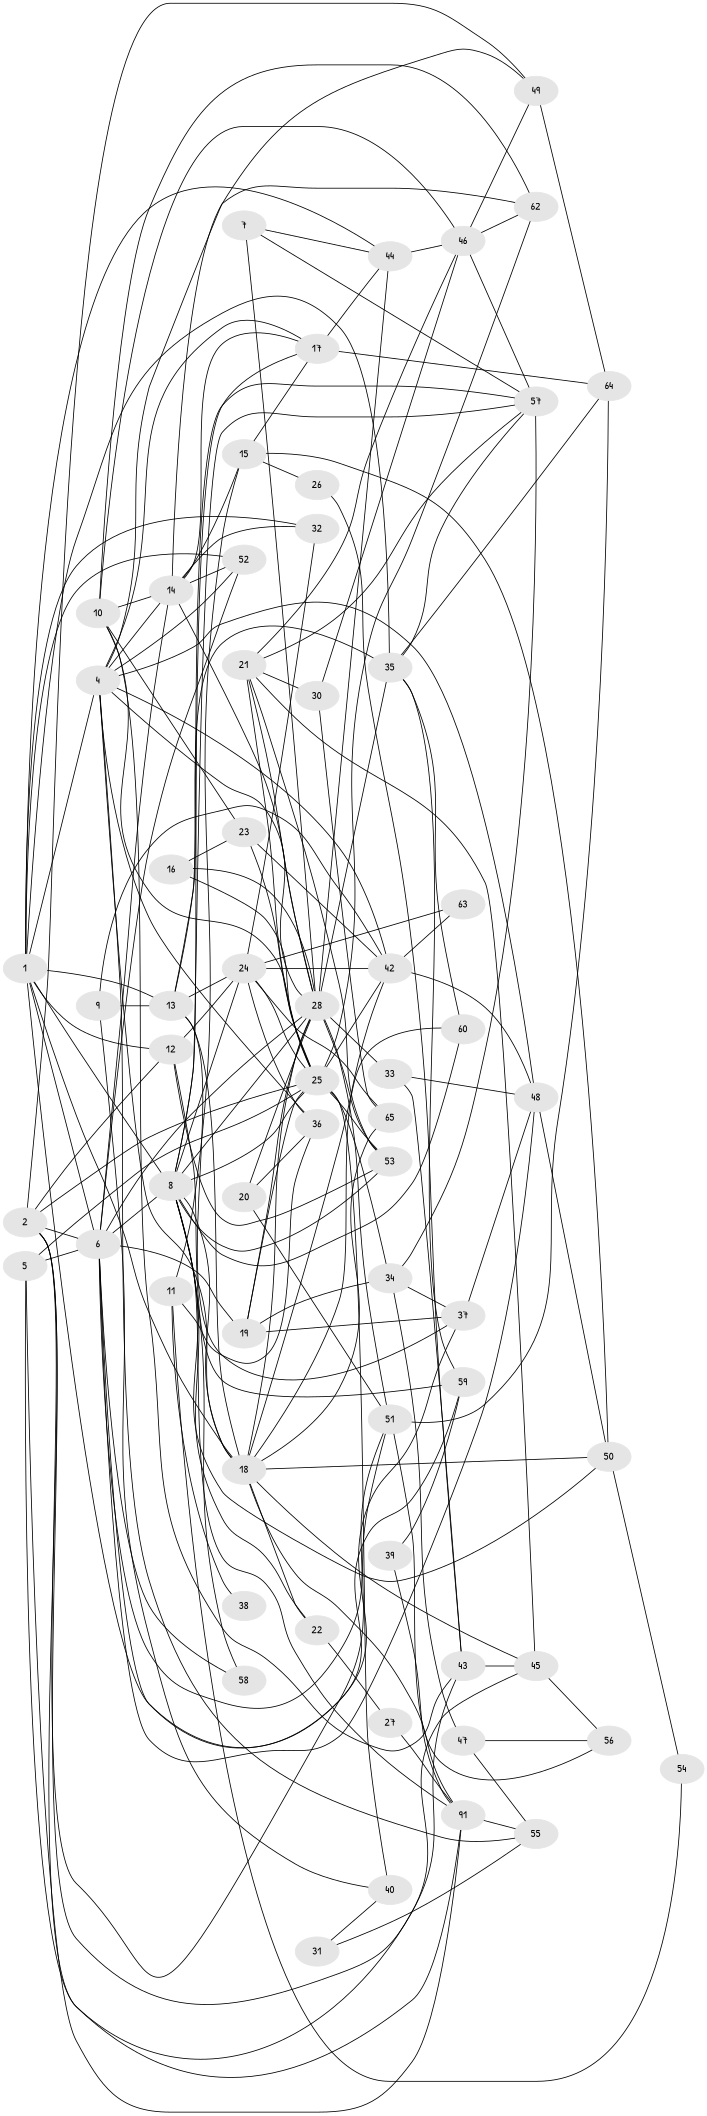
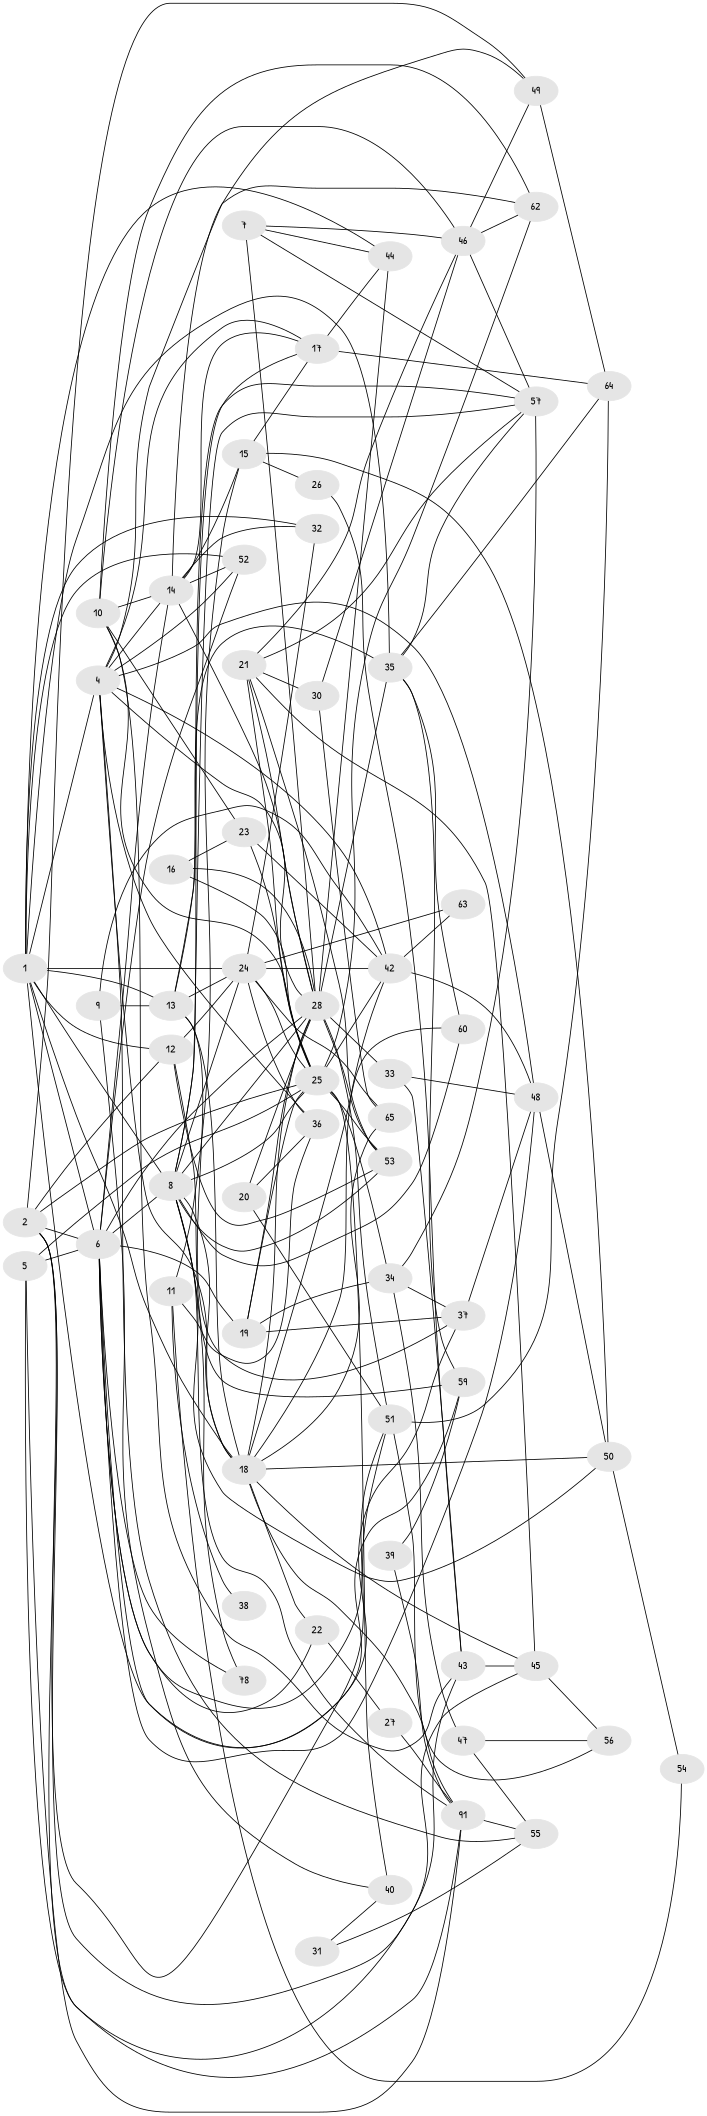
(427, 249) -> (363, 231)
none -> (148, 968)
(211, 1493) -> (191, 1700)
(244, 1681) -> (244, 1681)
